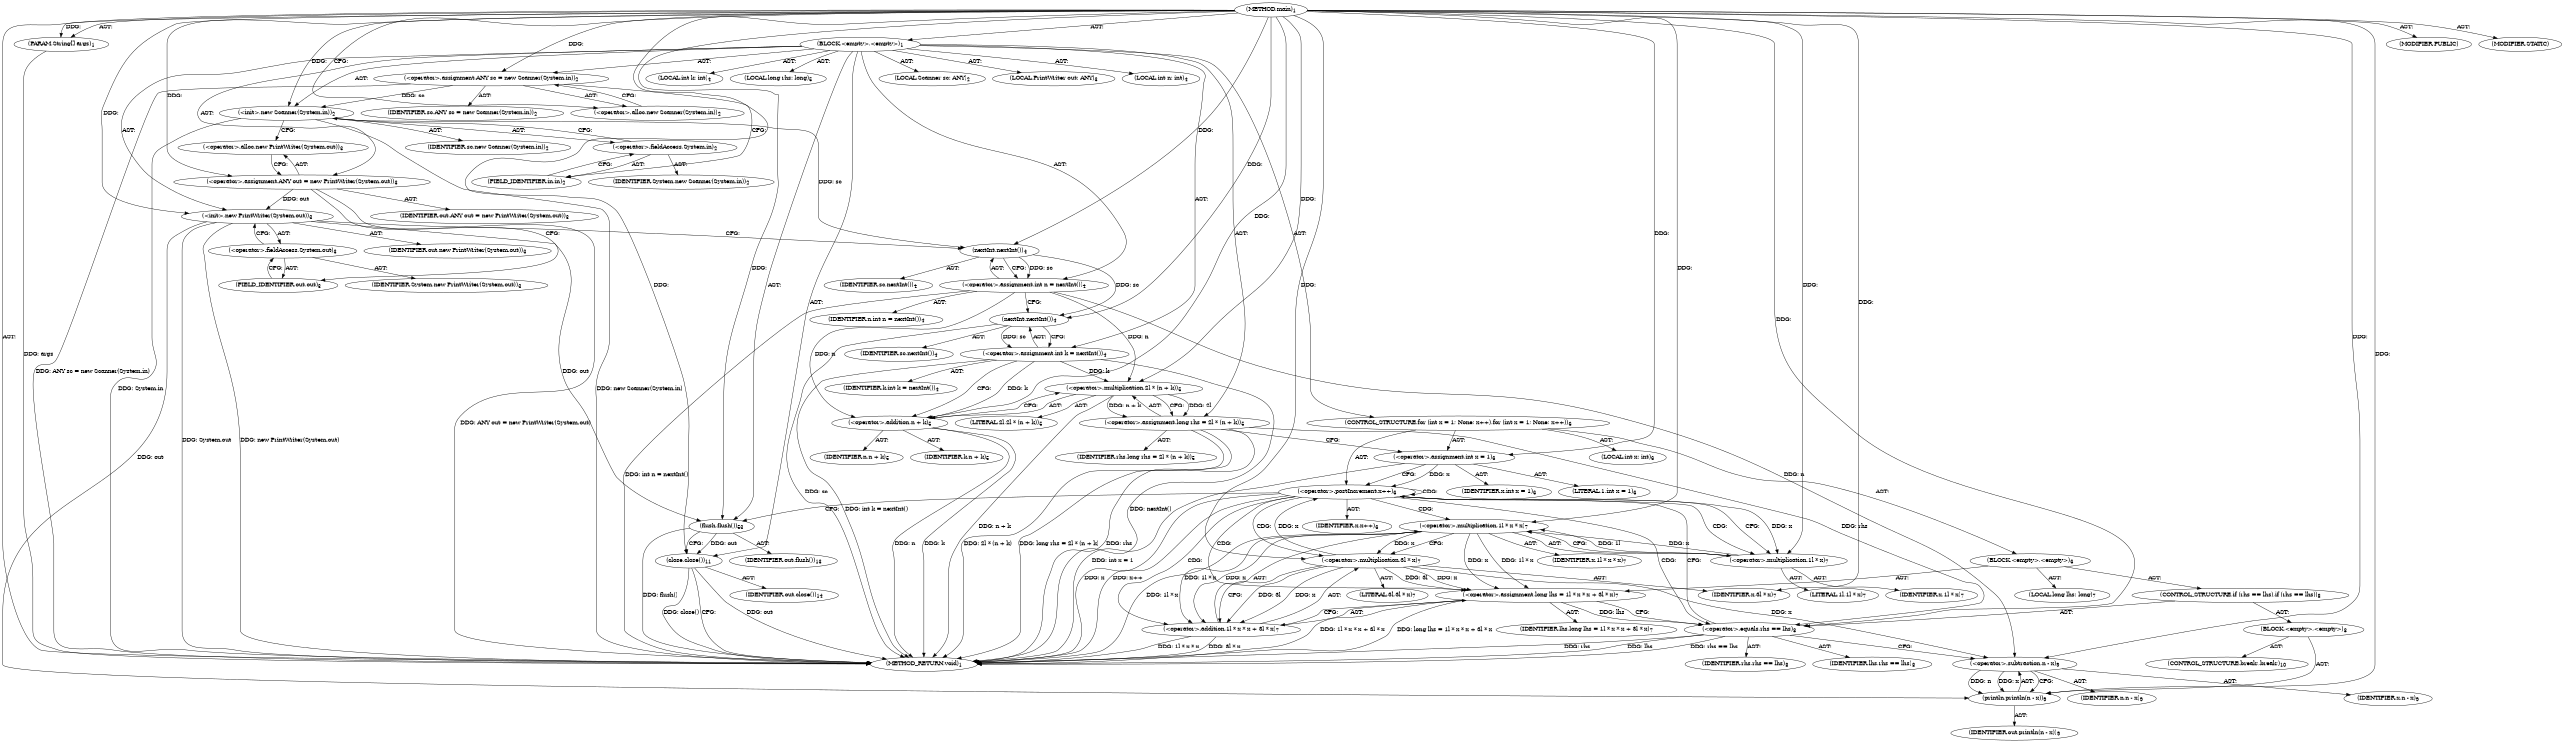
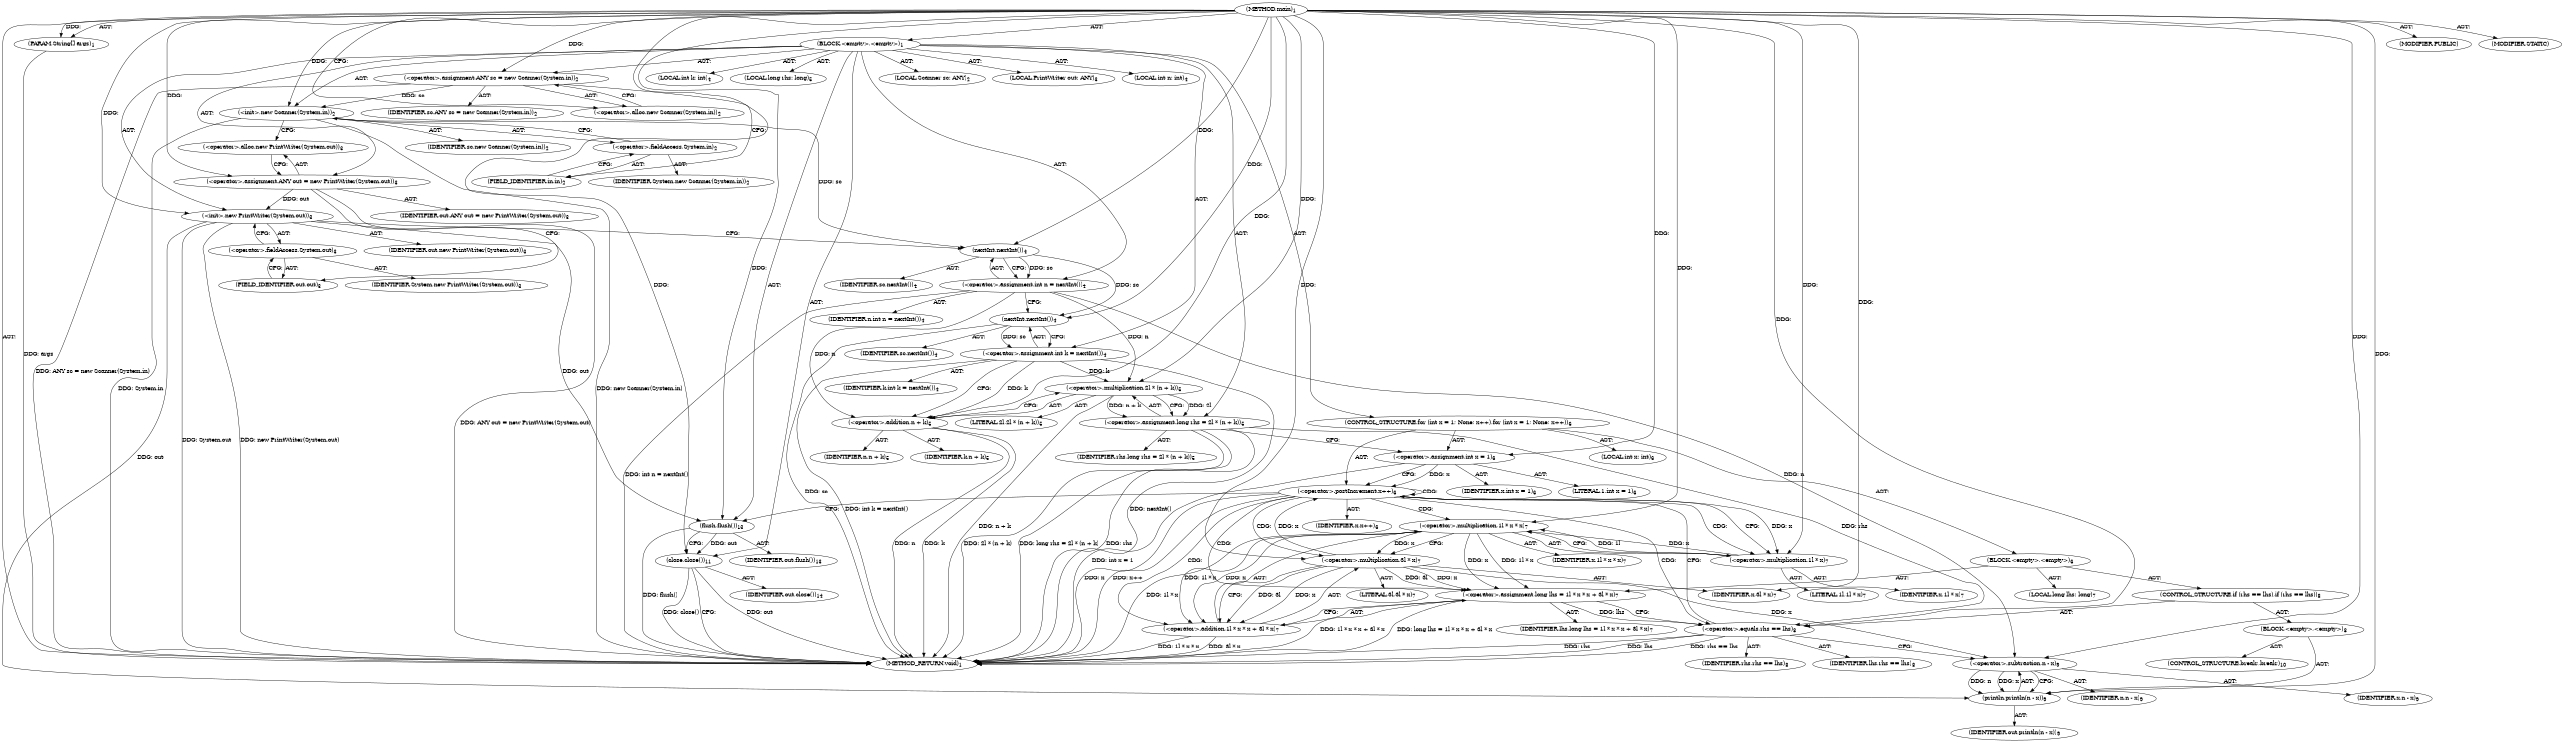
(740, 526) -> (740, 526)
